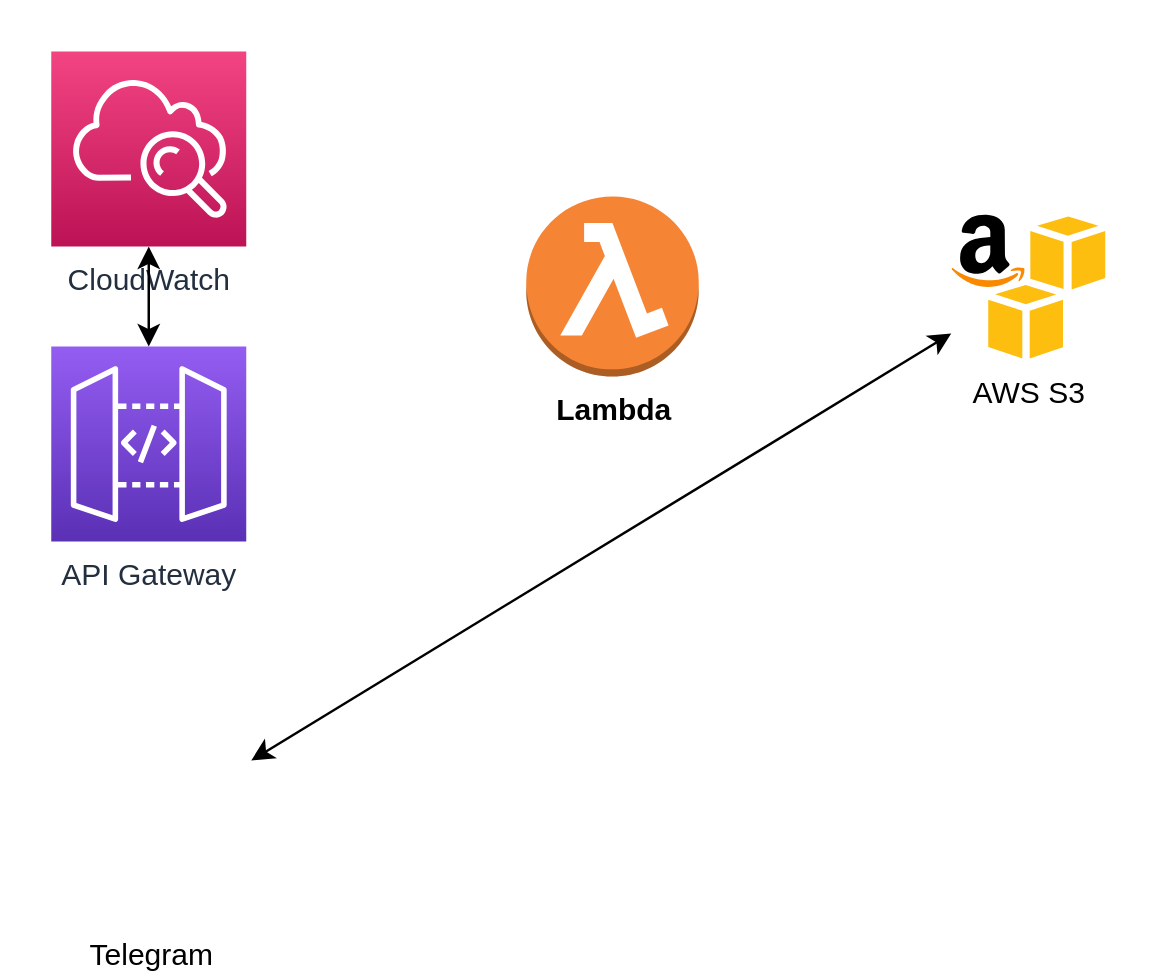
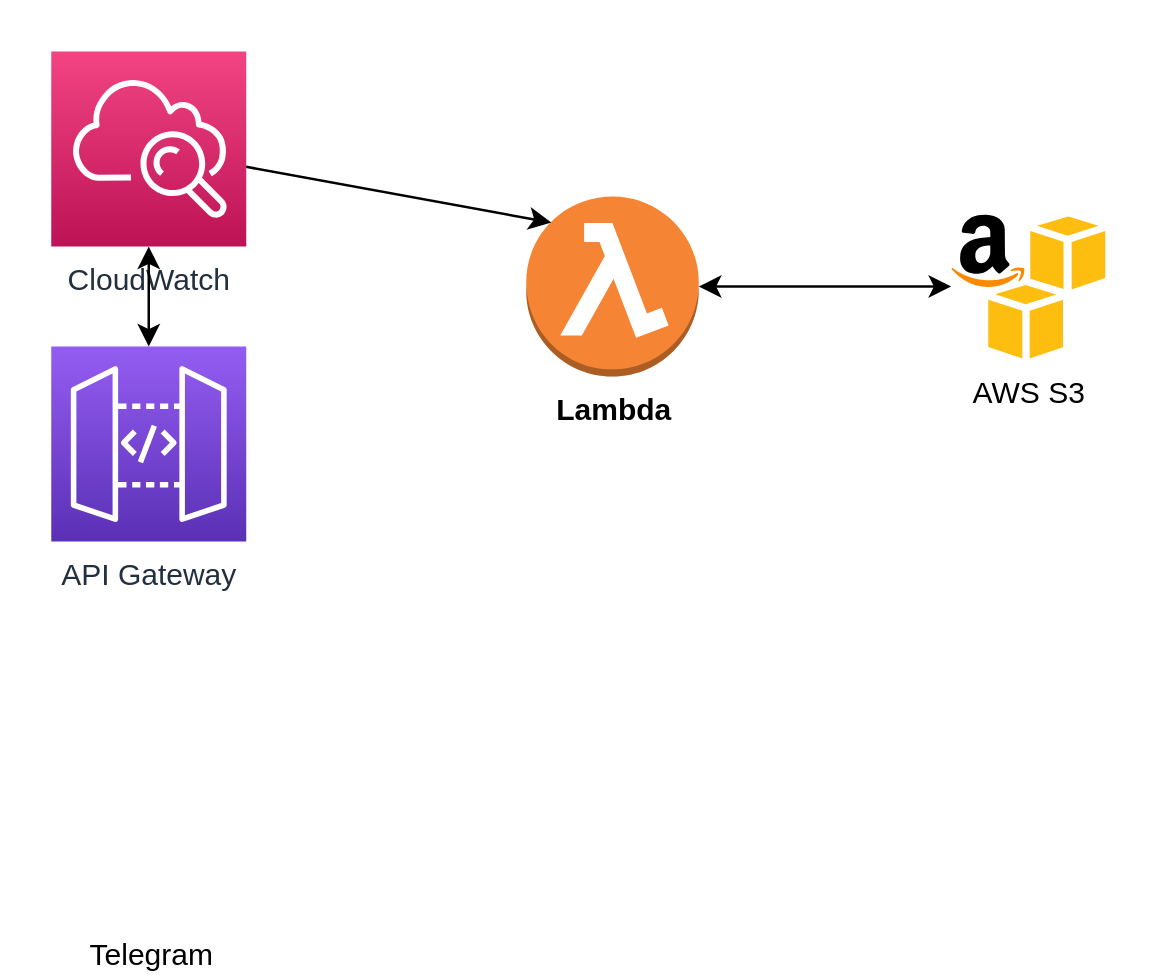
none -> (391, 193)
(601, 547) -> (825, 286)
